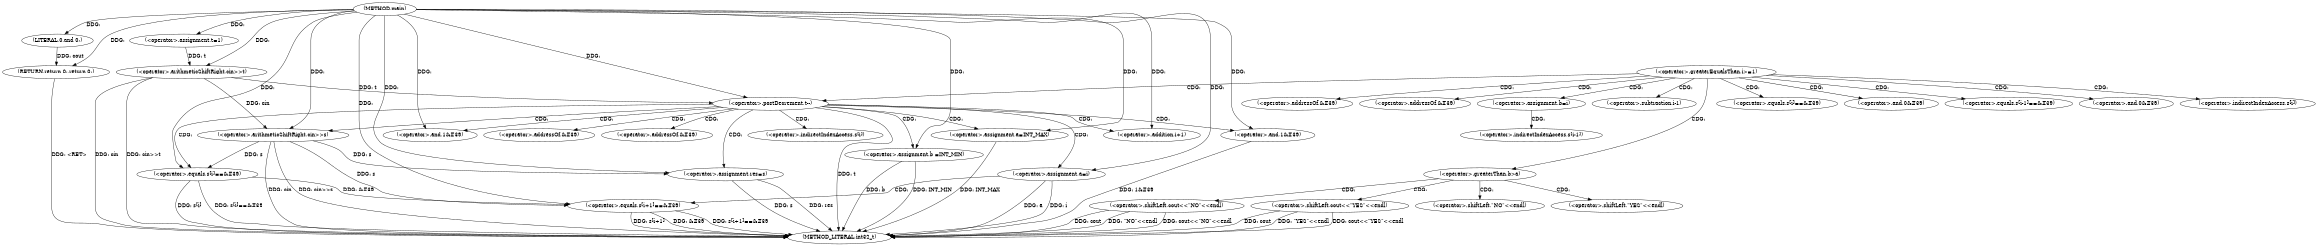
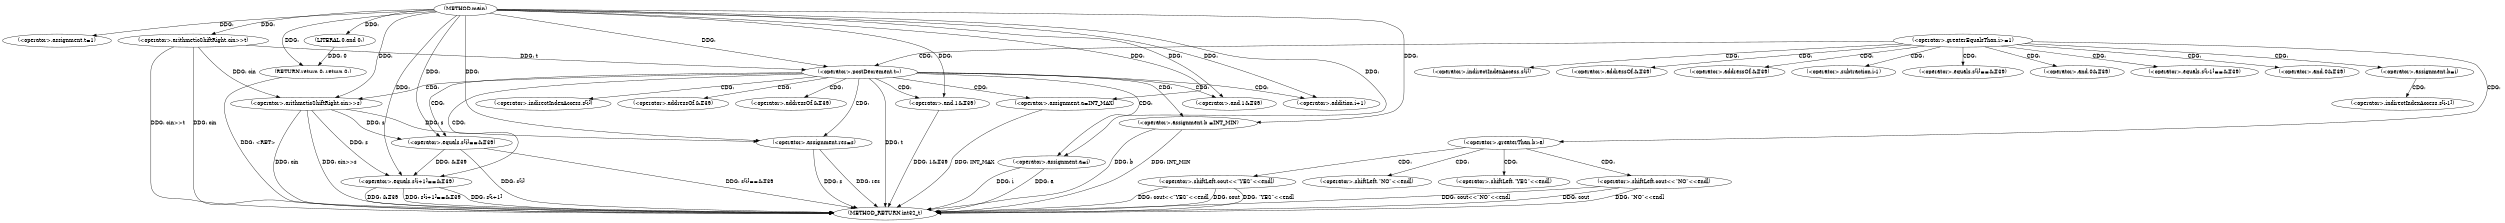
(187, 55) -> none
(71, 56) -> (338, 56)
(848, 195) -> (537, 87)
(839, 237) -> (885, 214)
